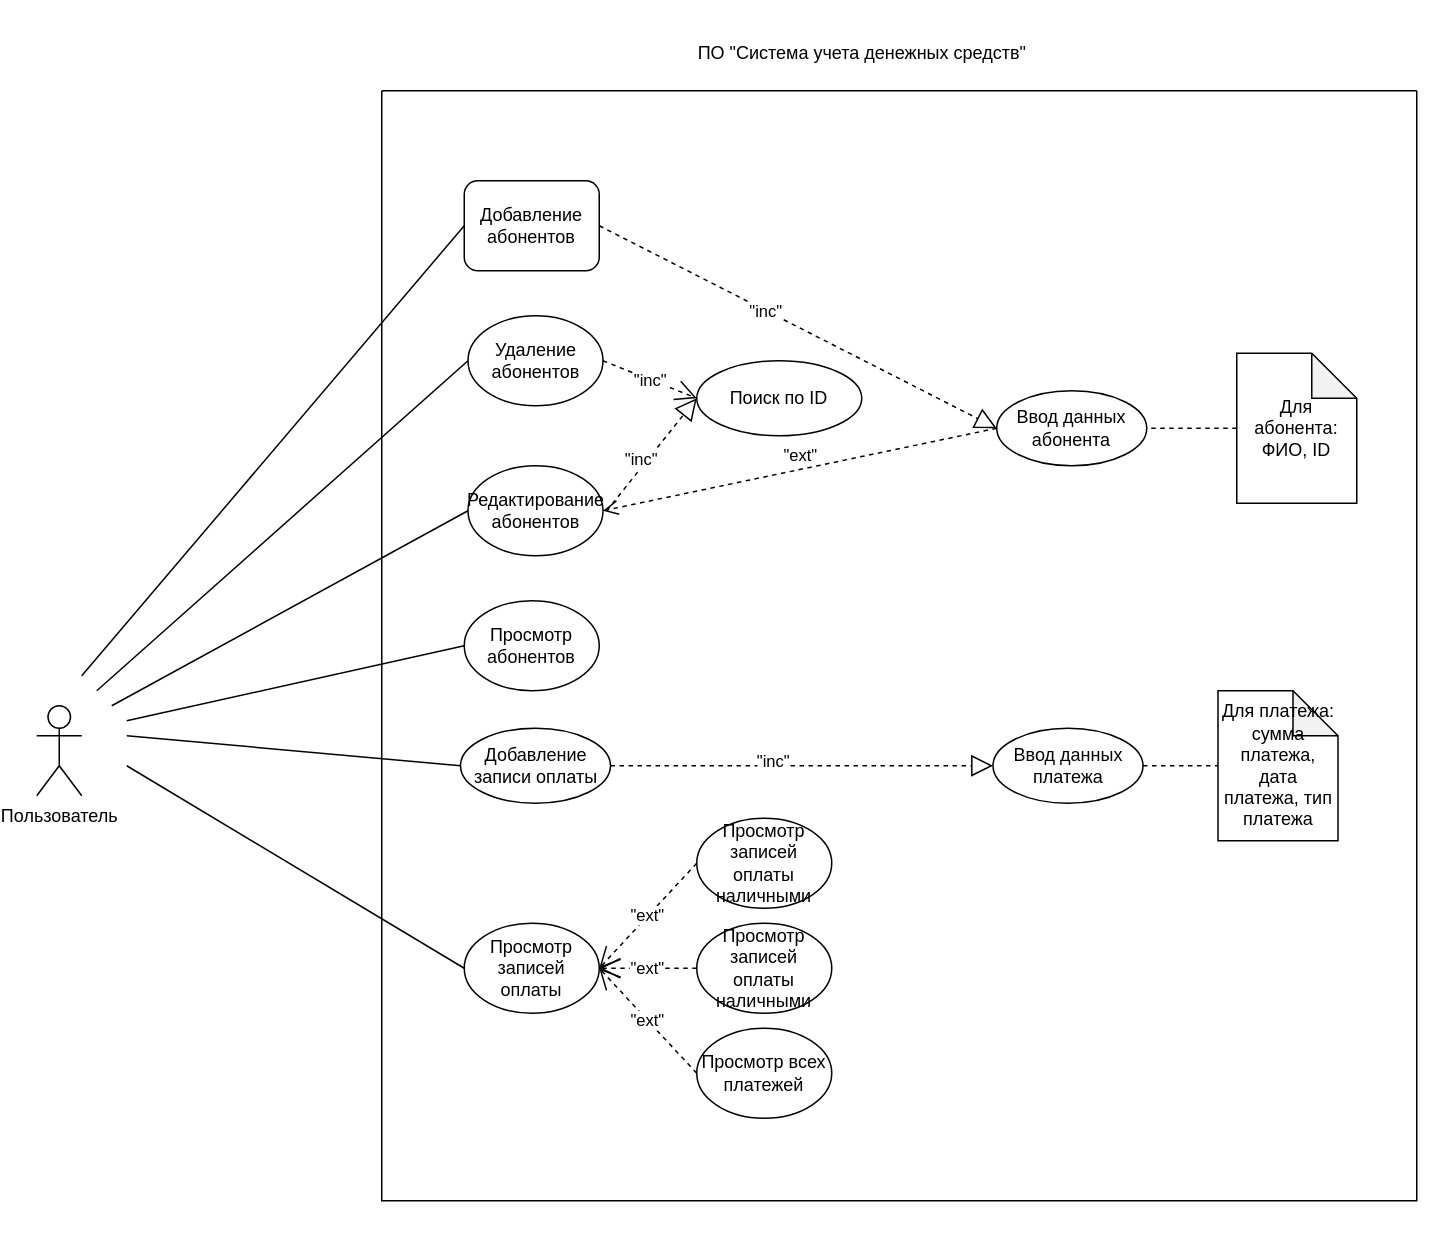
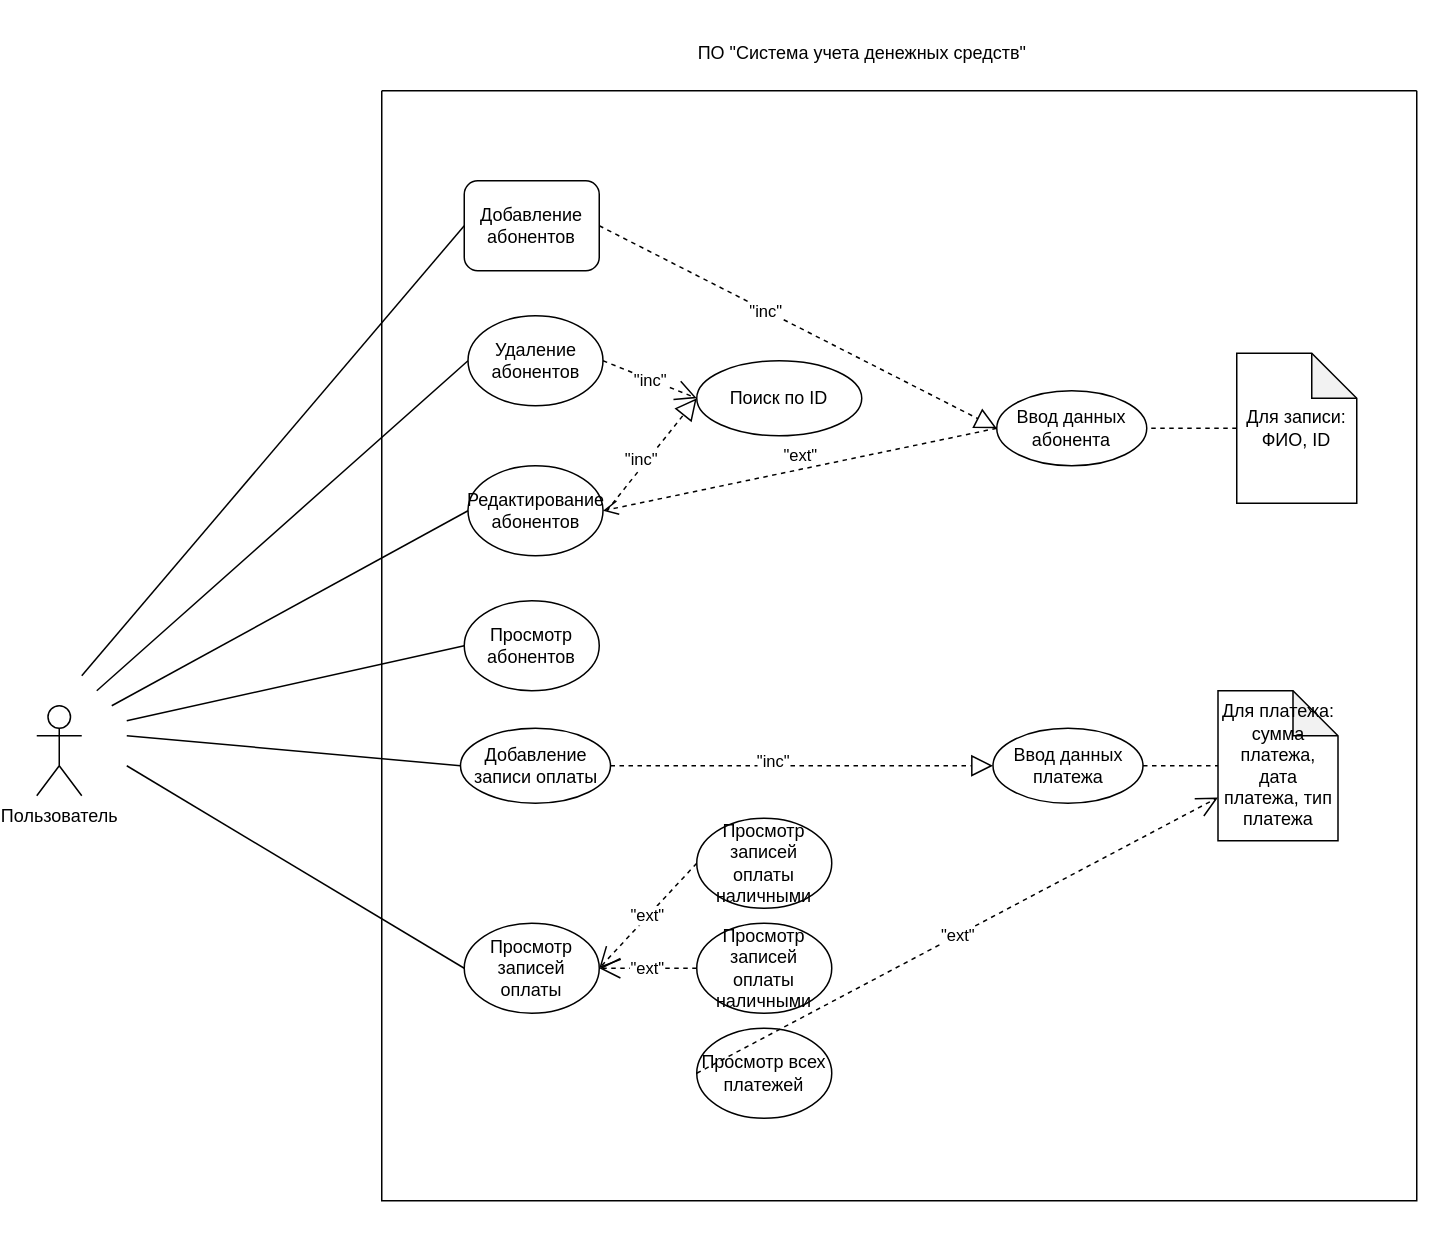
(1297, 428) -> (1297, 428)
(649, 1022) -> (956, 936)
